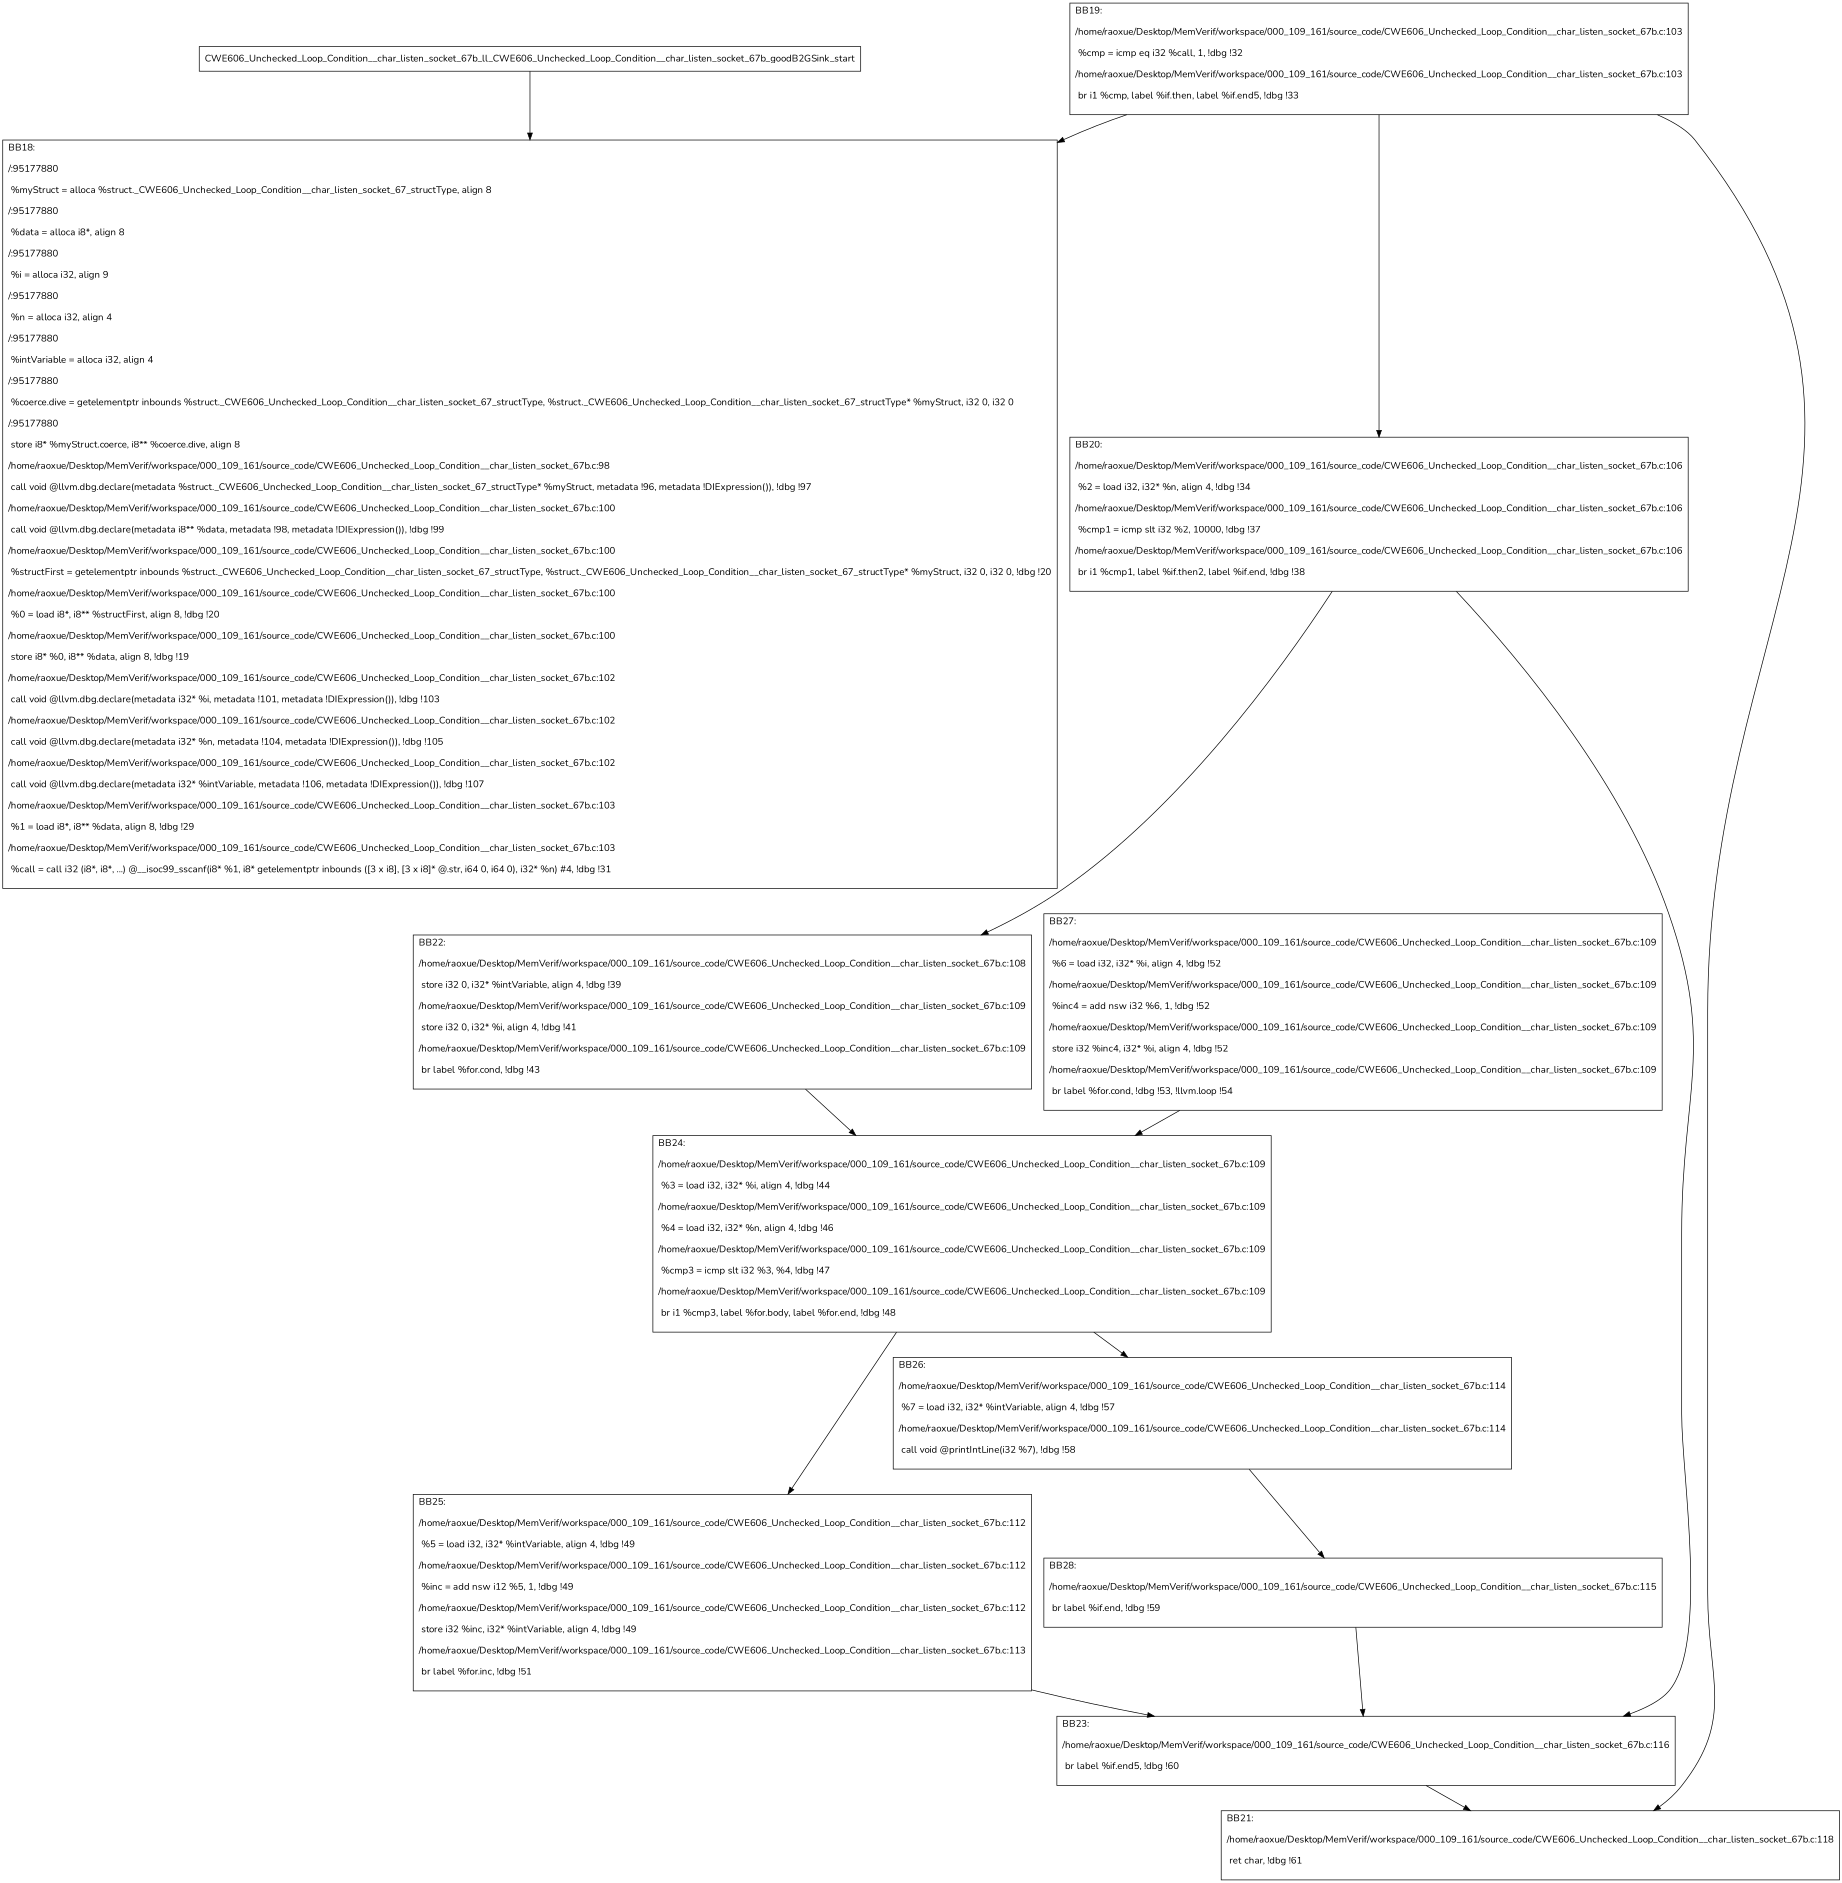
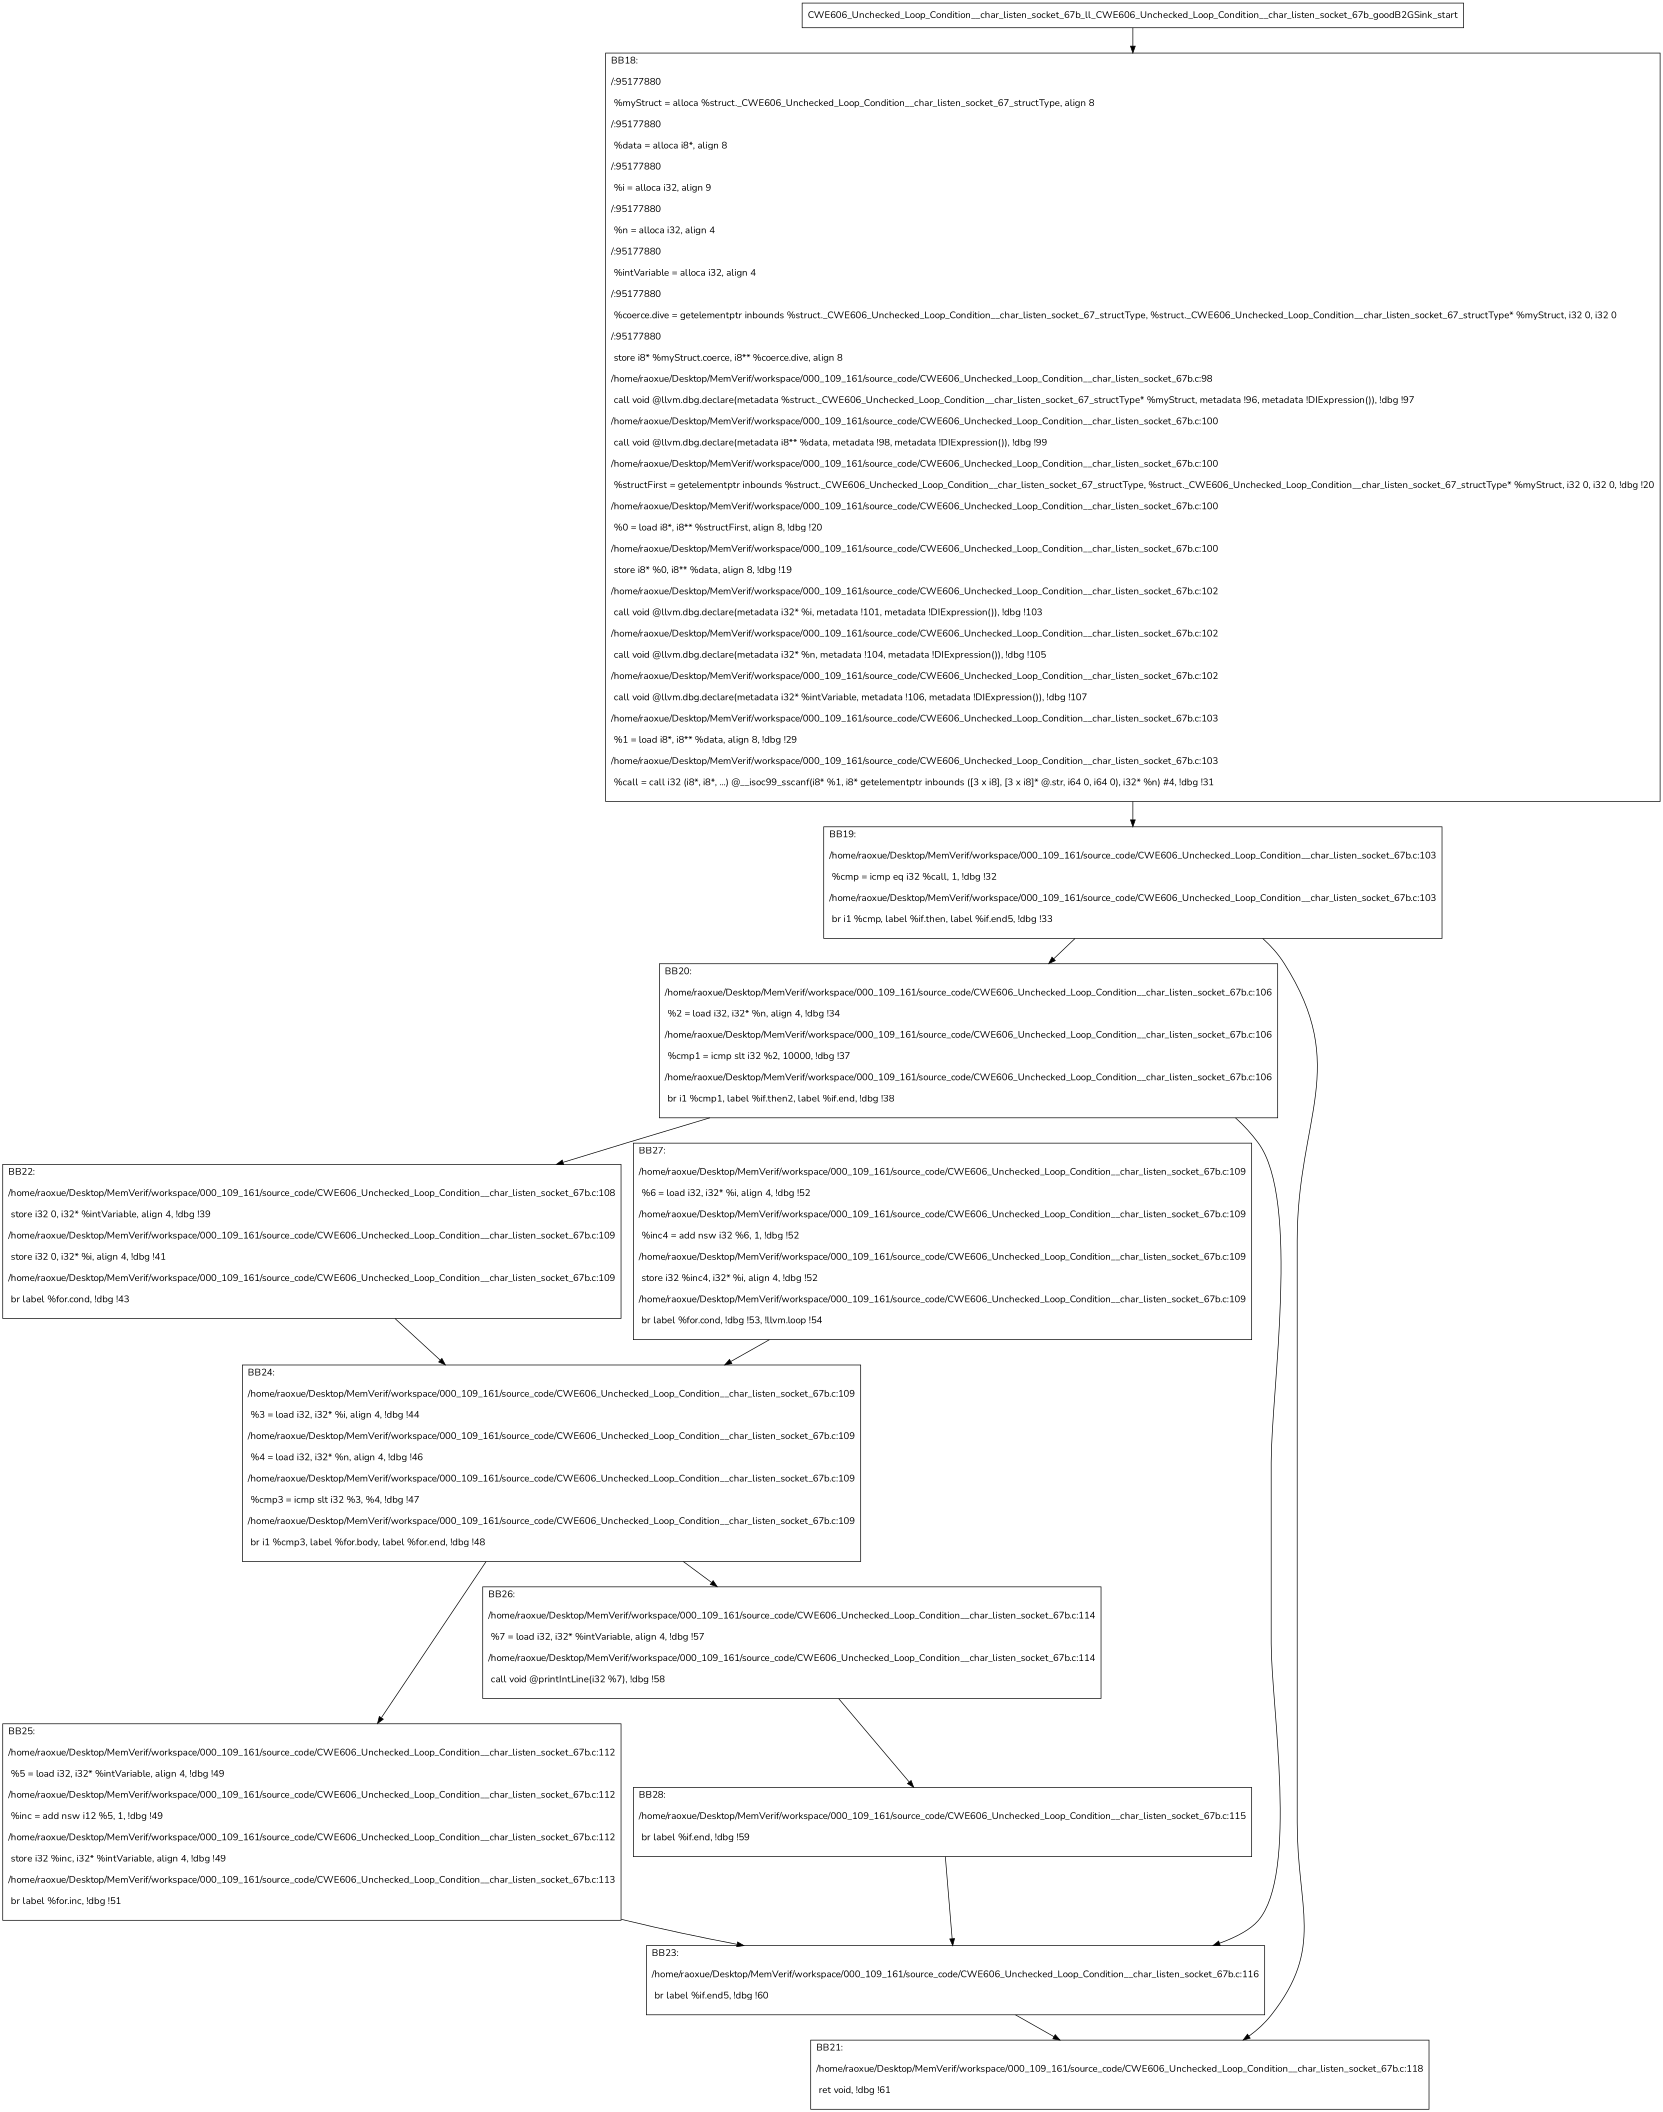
(1095, 126) -> (1133, 811)
(1265, 1861) -> (854, 2090)
